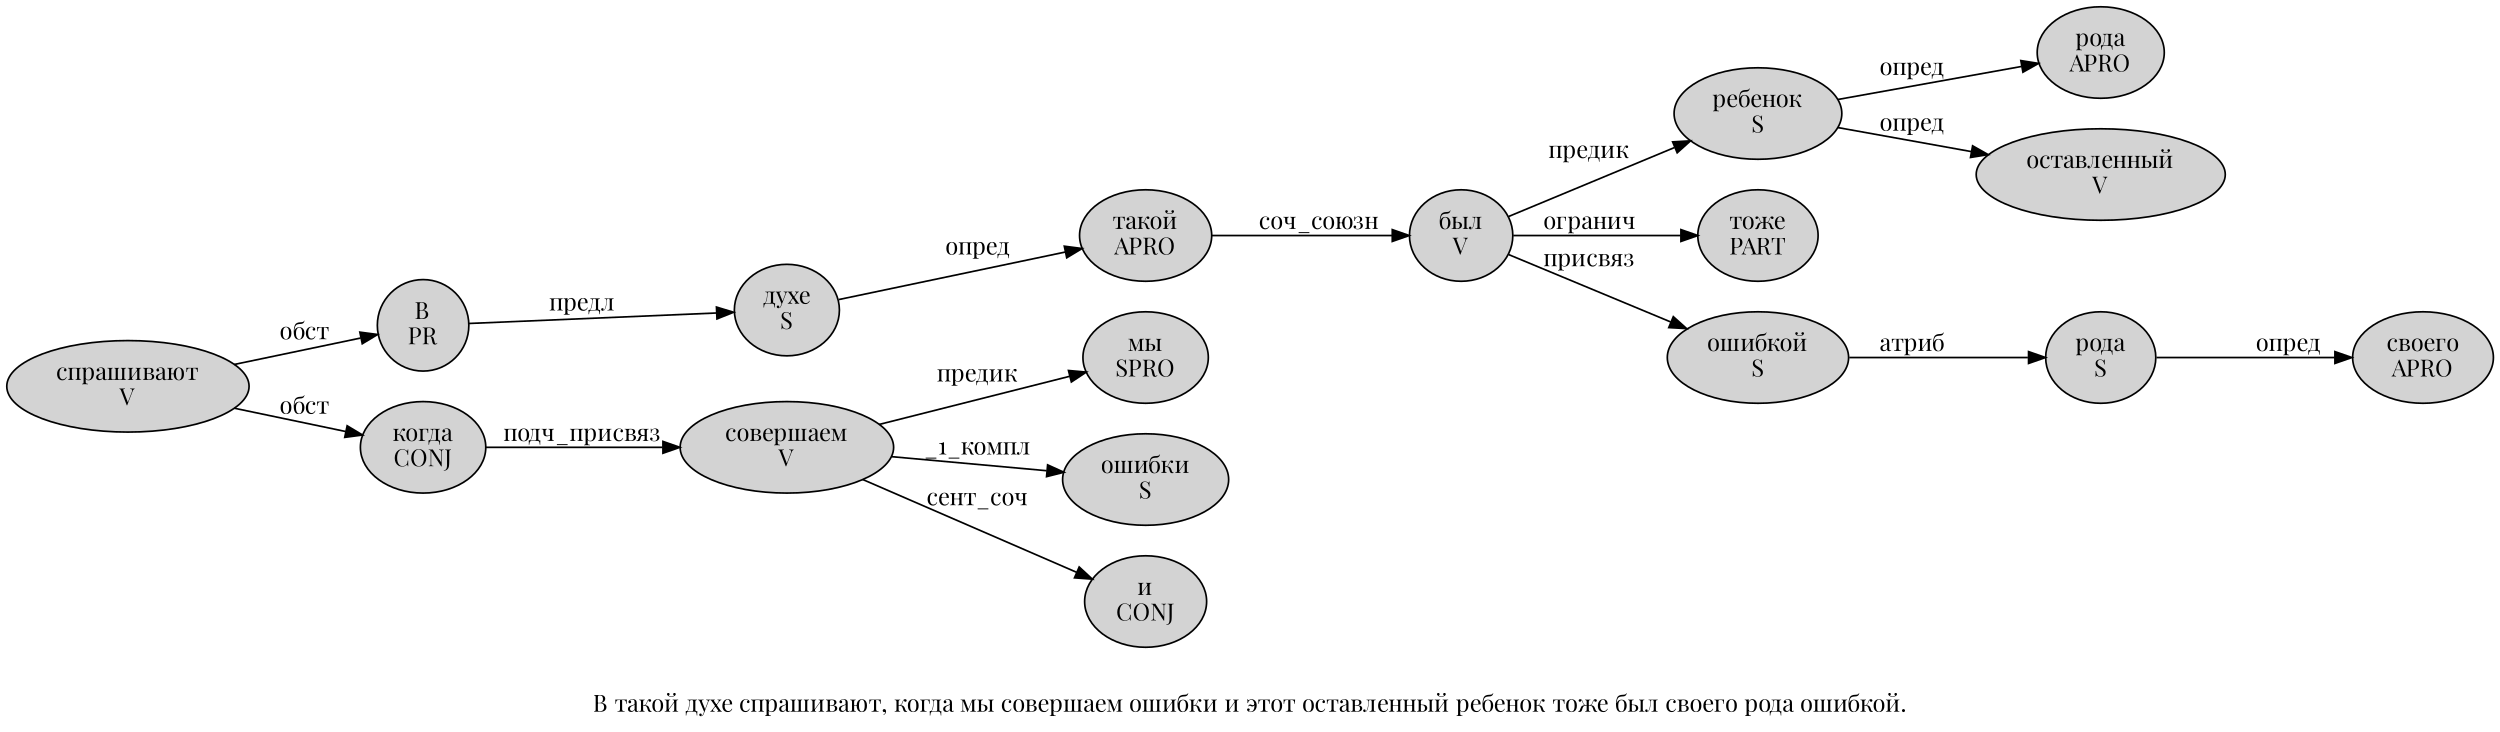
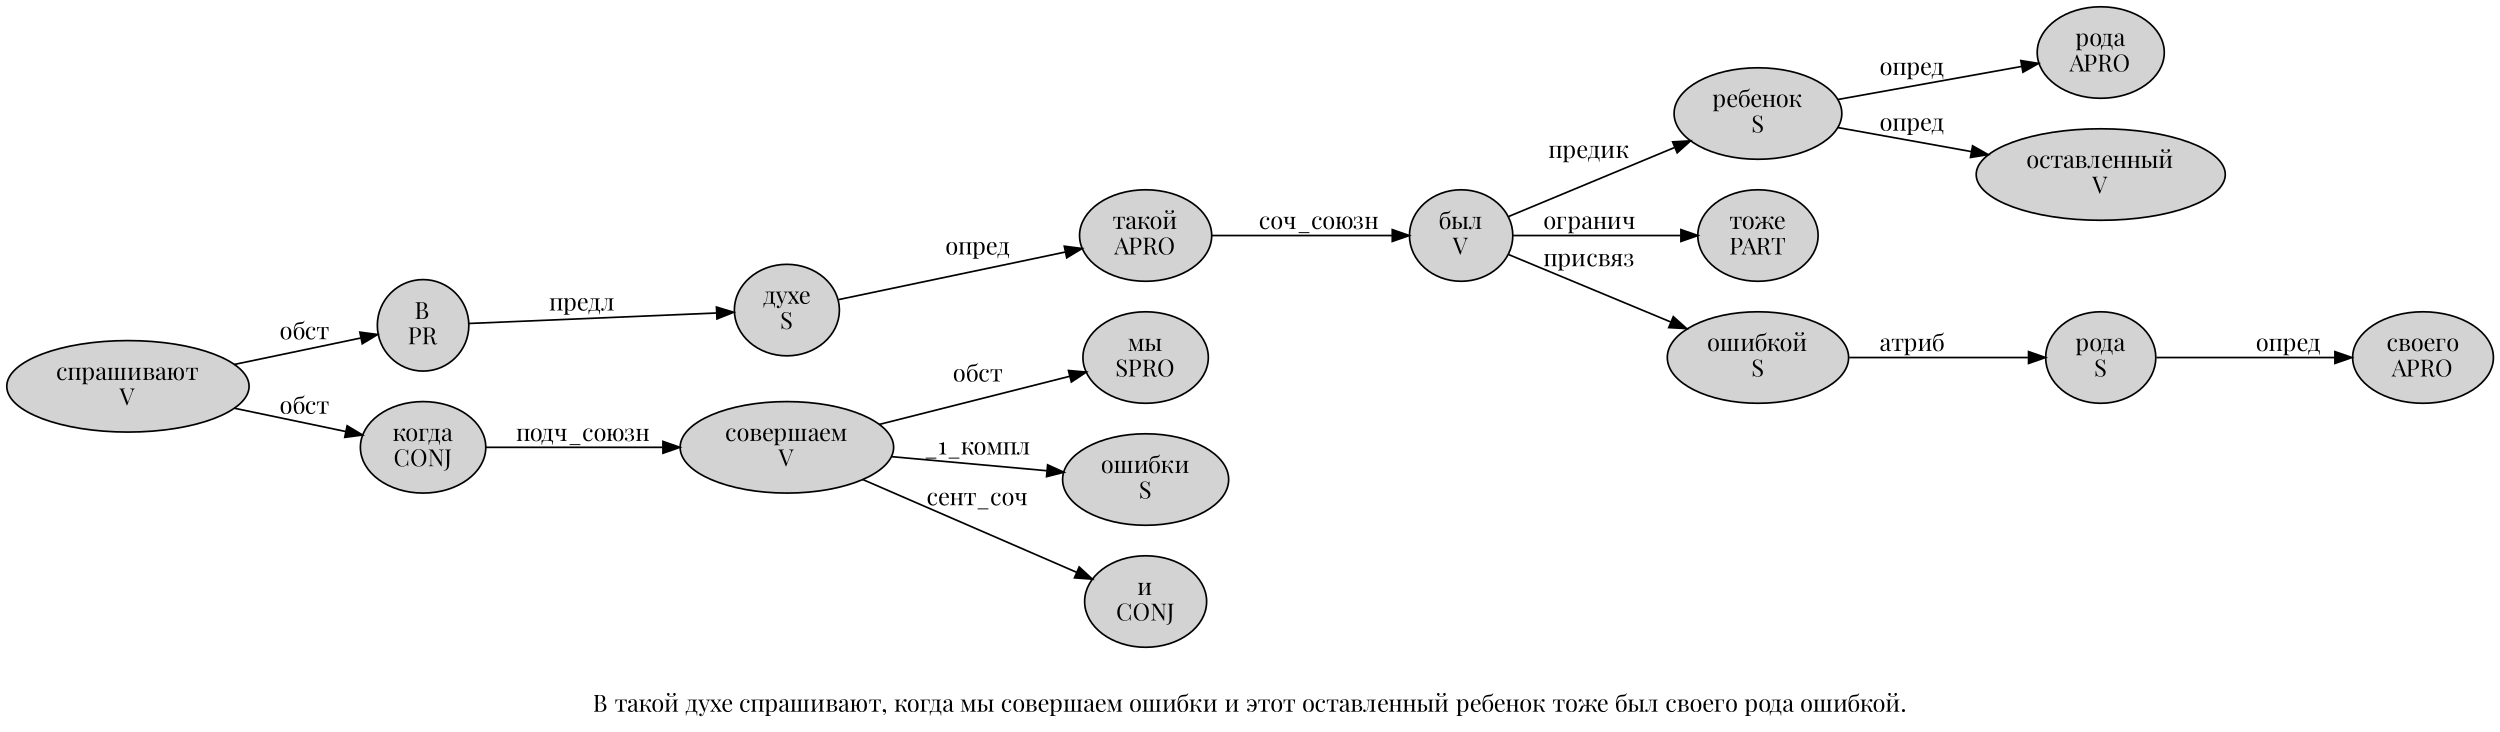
(978, 375) -> (978, 375)
(583, 435) -> (583, 435)
